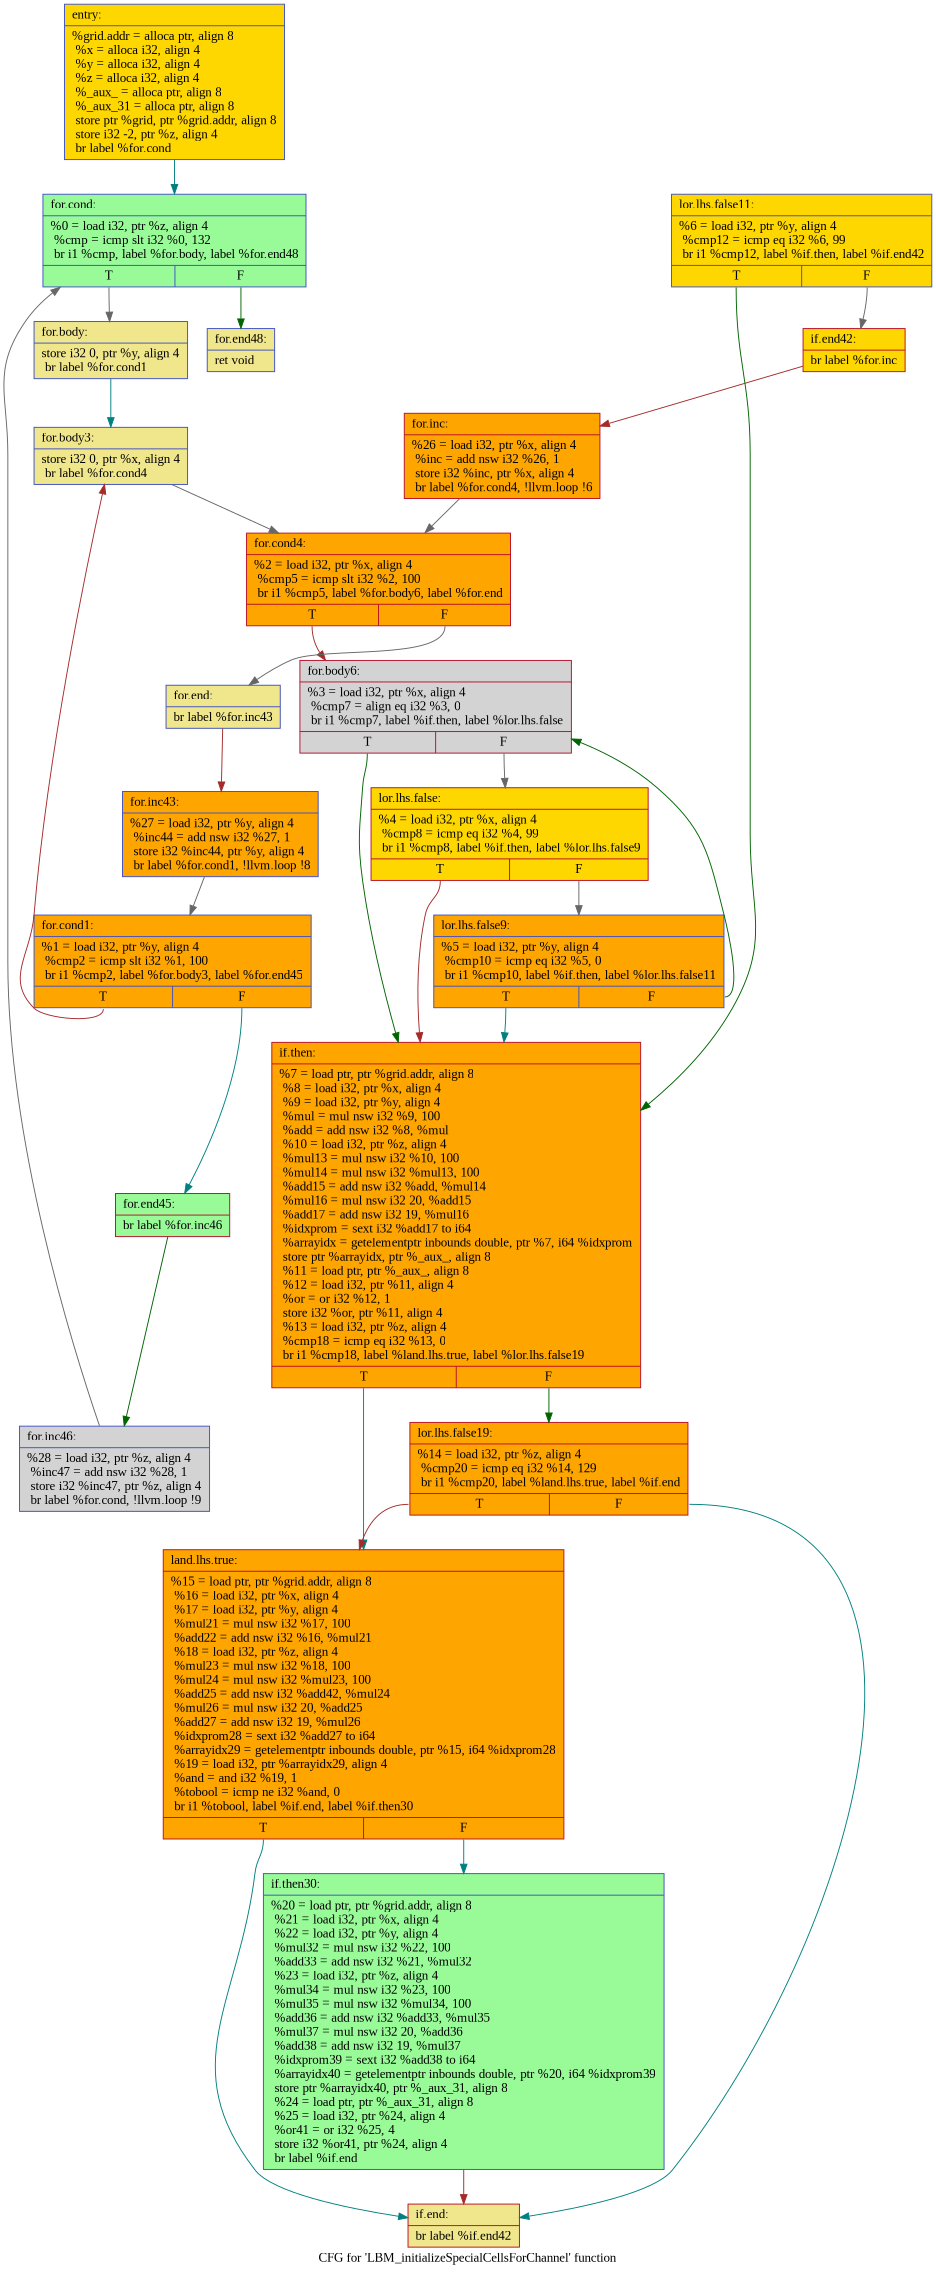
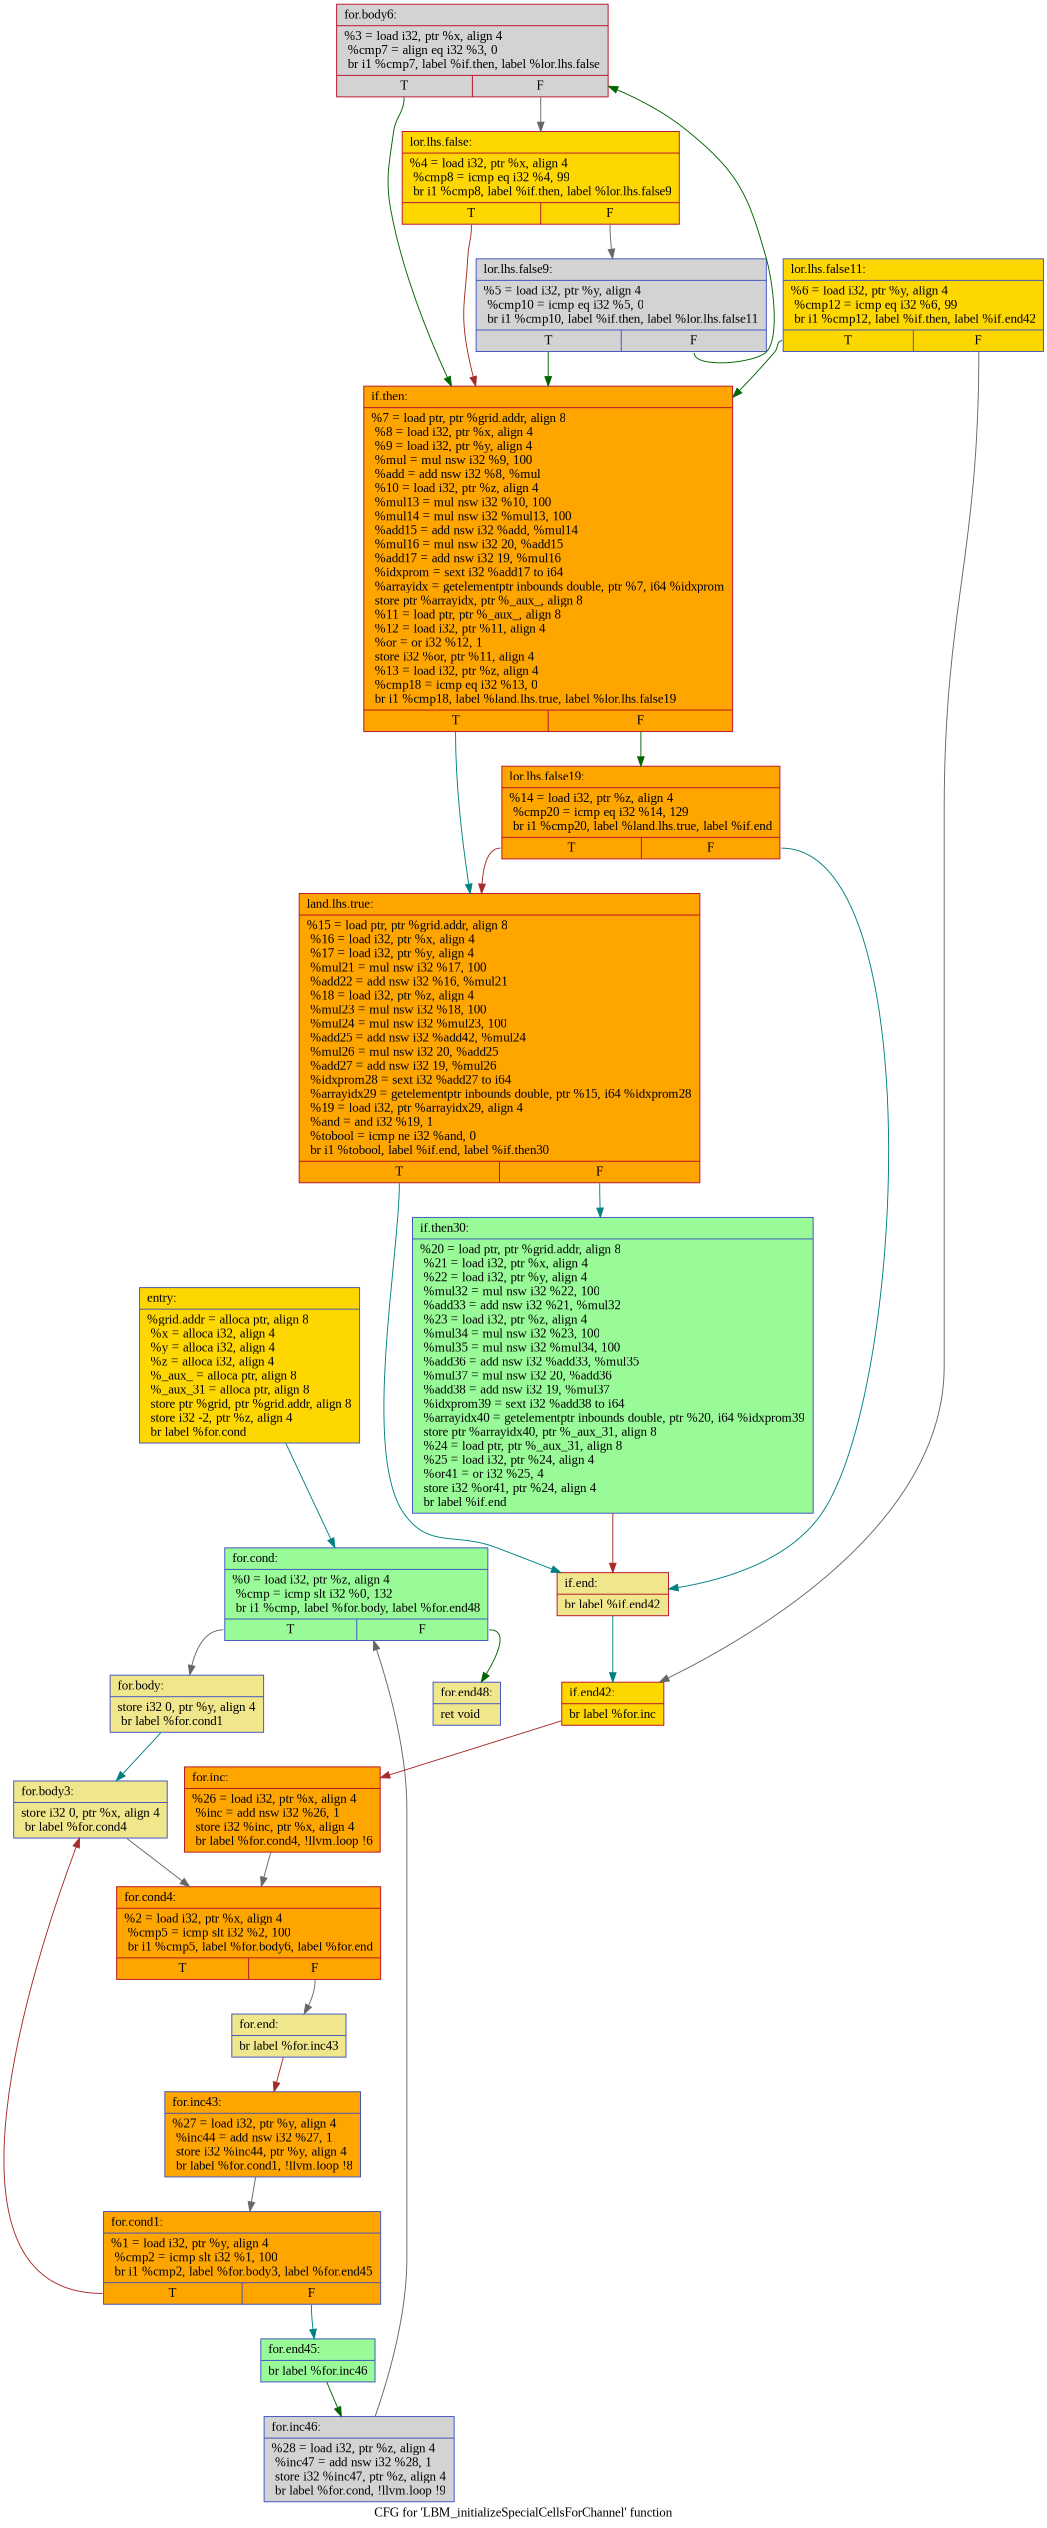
(314, 640) -> none
(579, 961) -> (621, 305)
(506, 1020) -> (548, 364)
(173, 1215) -> (318, 2360)
none -> (613, 1644)
